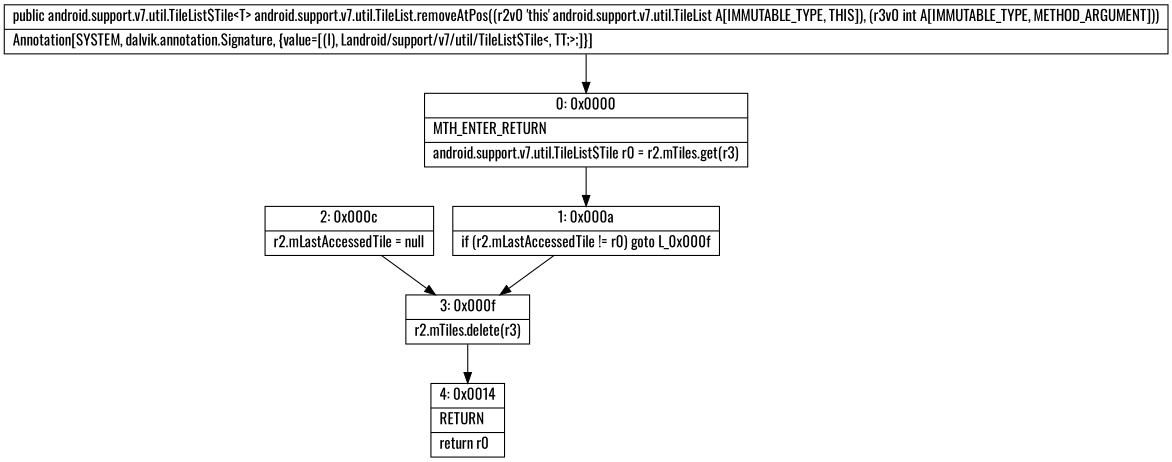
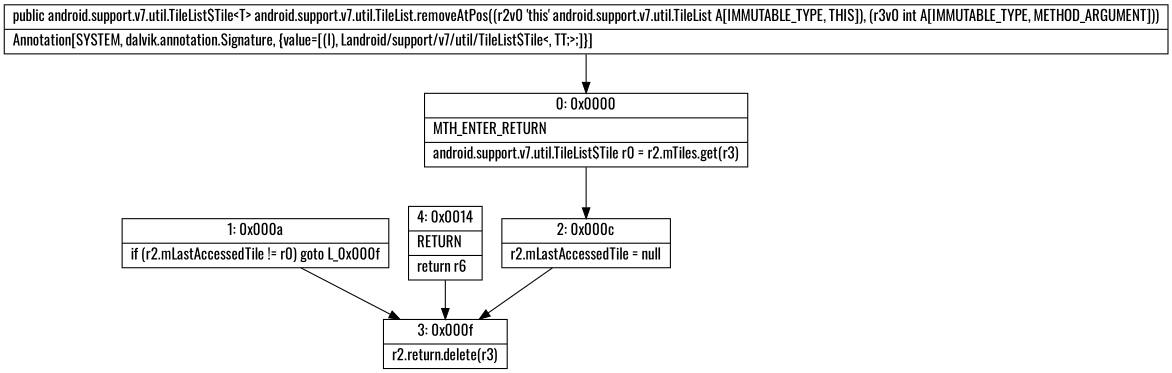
(586, 181) -> (586, 187)
(468, 331) -> (445, 356)
(468, 358) -> (445, 294)
(465, 444) -> (442, 267)
